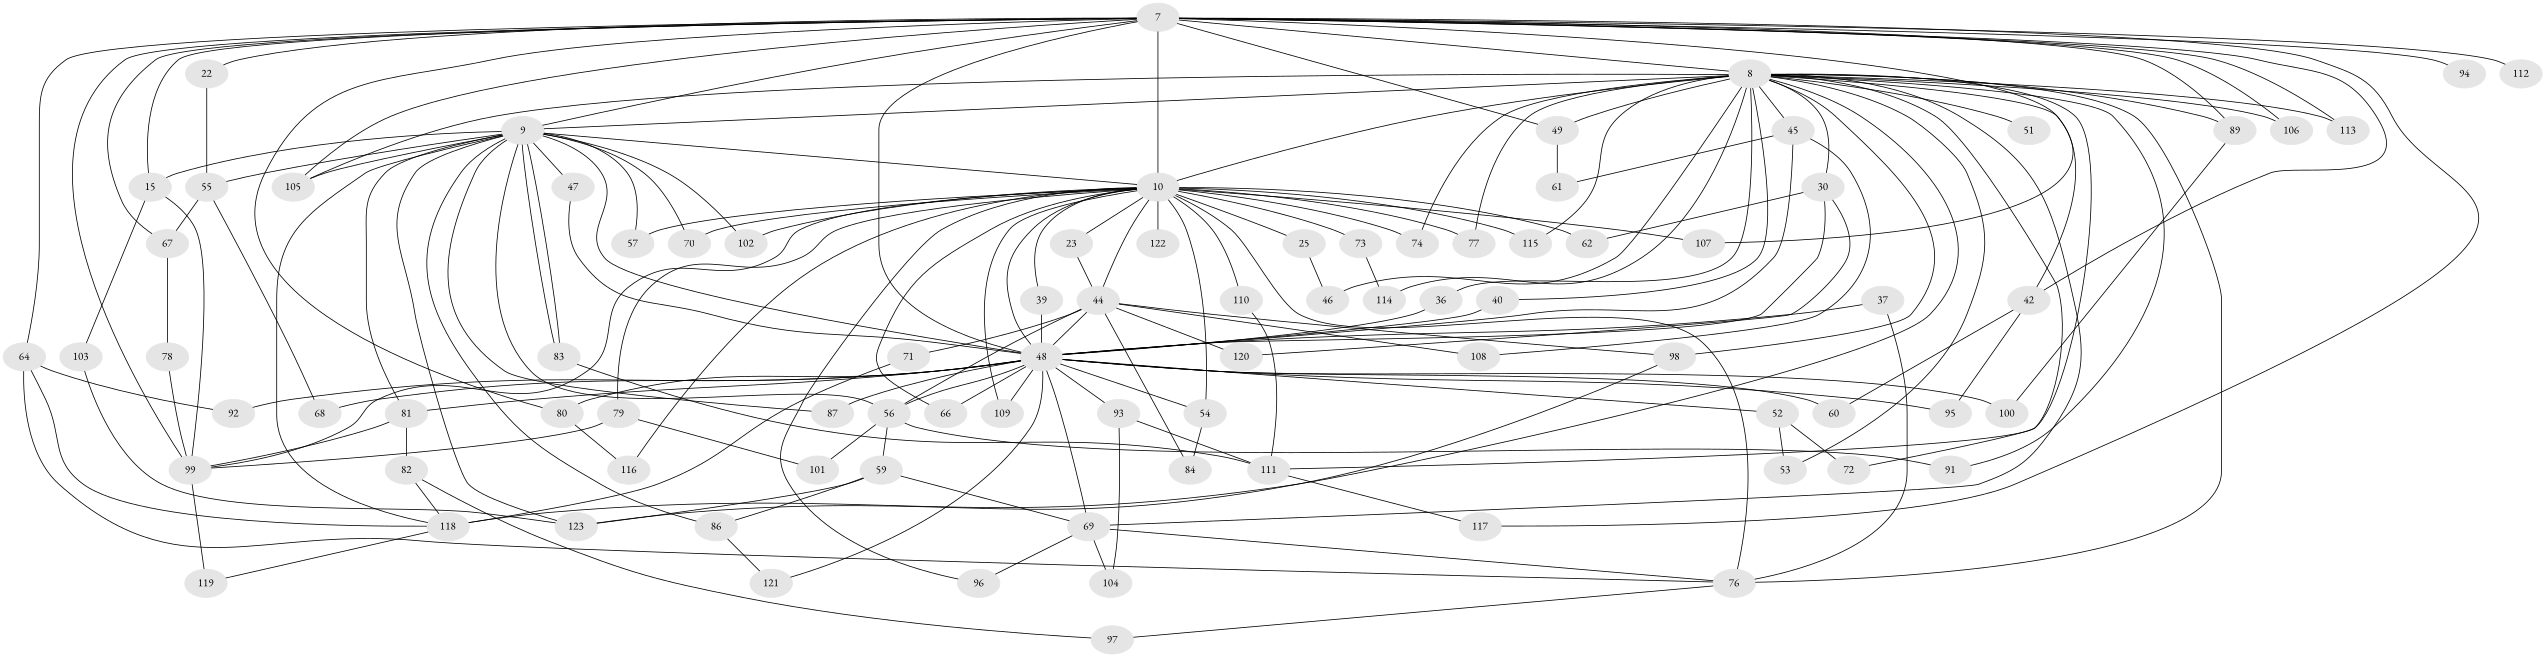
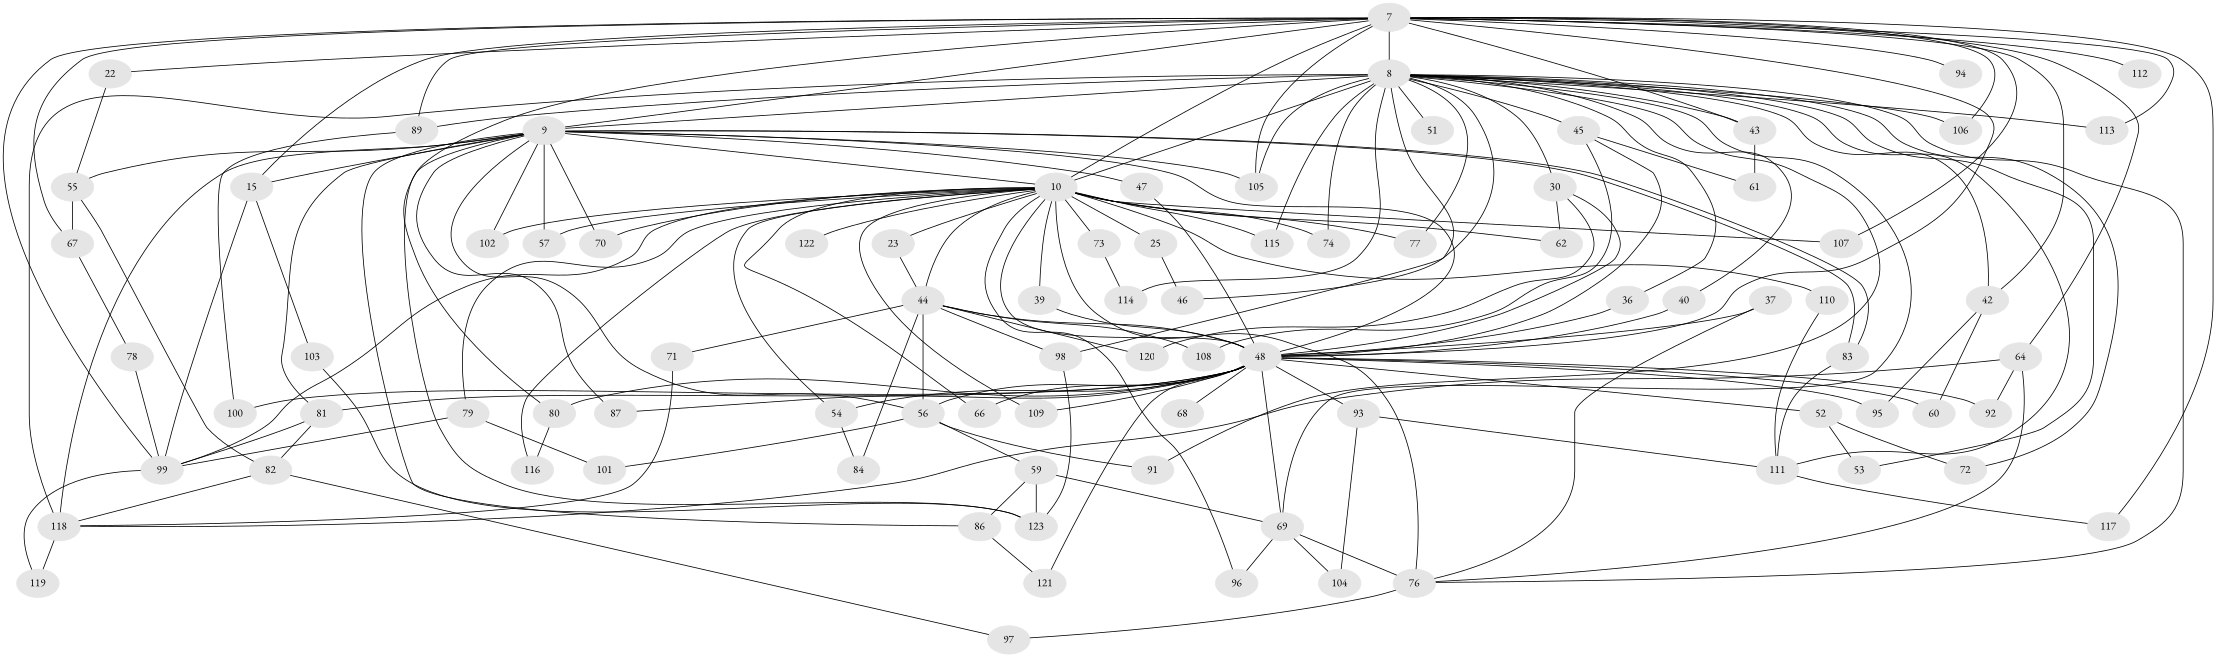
(1557, 130) -> (1755, 130)
(266, 299) -> (159, 339)
